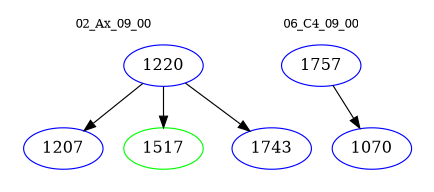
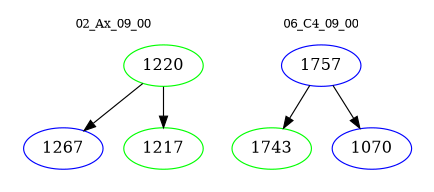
(163, 66) -> (163, 66)
(206, 98) -> (300, 102)
(63, 149) -> (63, 149)
(163, 149) -> (163, 149)
(272, 149) -> (272, 149)
